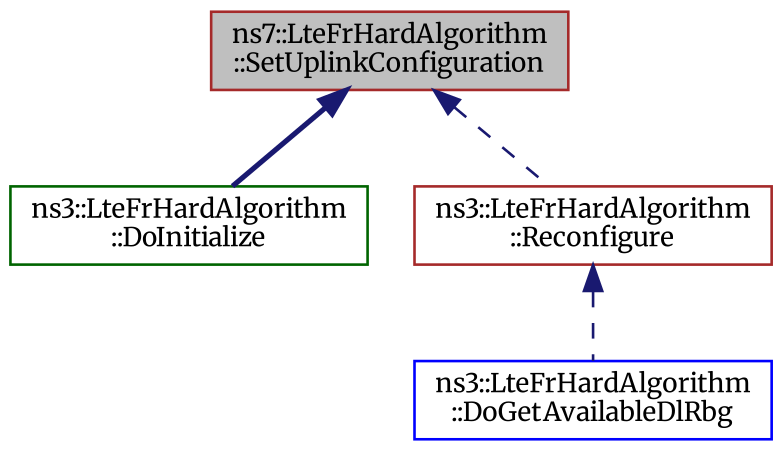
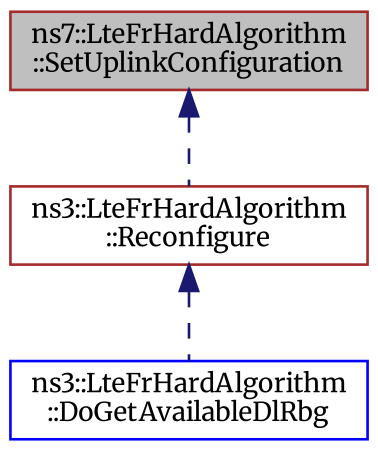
(189, 226) -> none
